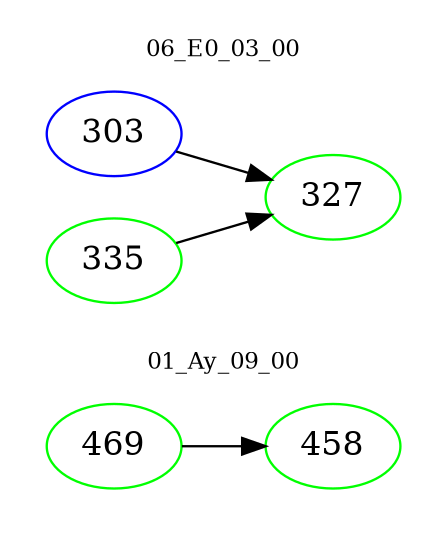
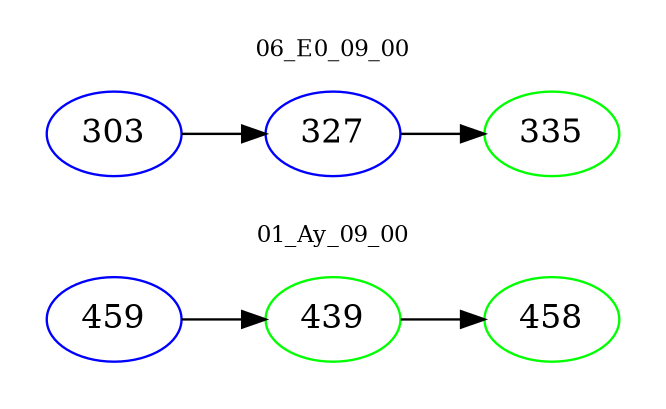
(224, 50) -> (333, 50)
(333, 197) -> (333, 134)
(212, 232) -> (431, 134)
none -> (114, 319)
(114, 446) -> (333, 319)
